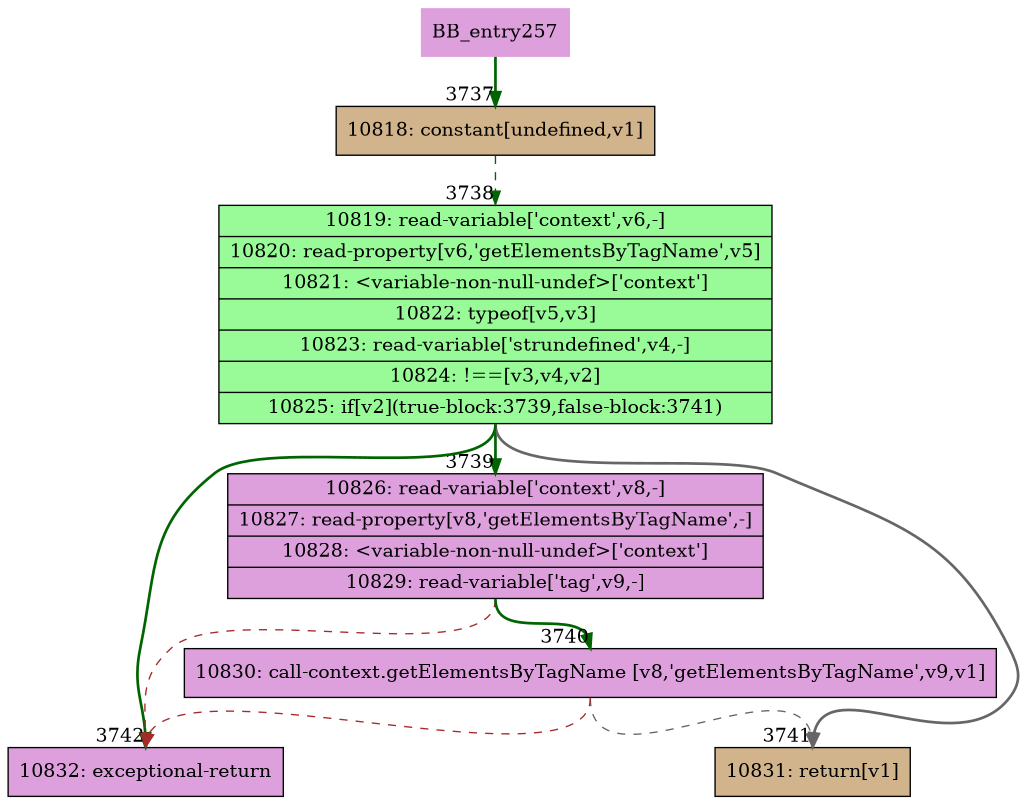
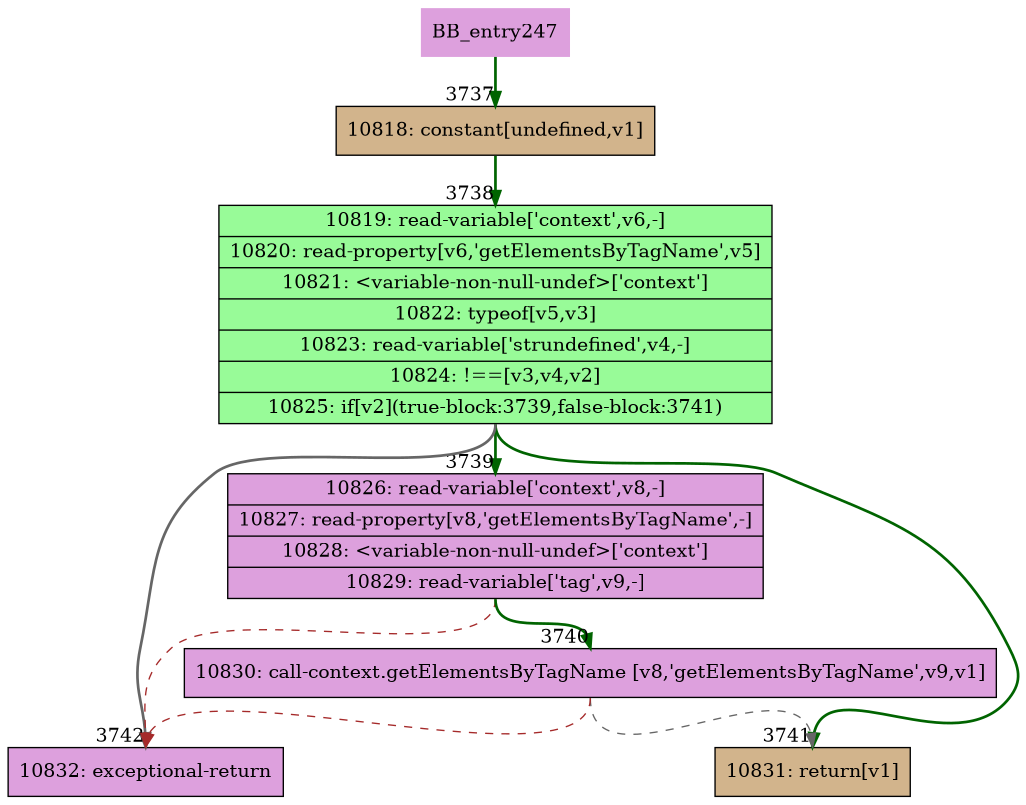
(495, 33) -> (495, 33)
(495, 173) -> (495, 173)
(221, 470) -> (221, 470)
(900, 528) -> (900, 528)
